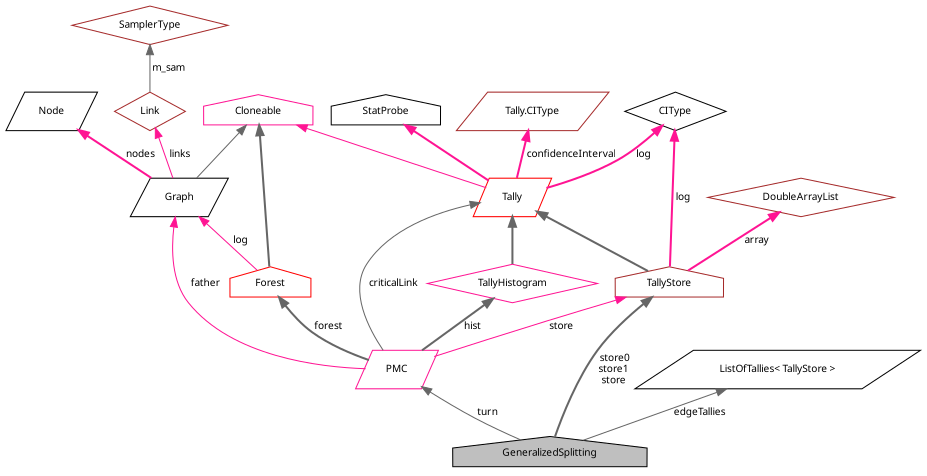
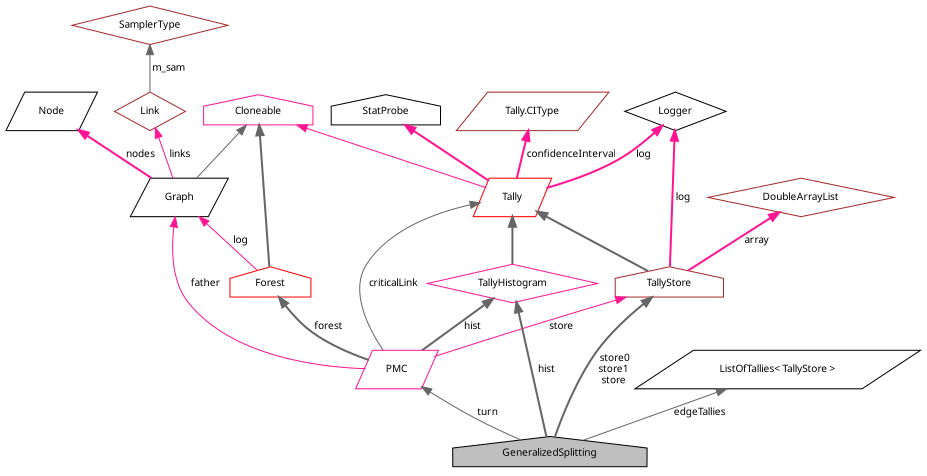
(675, 111) -> (675, 111)
none -> (532, 374)
